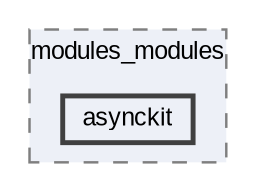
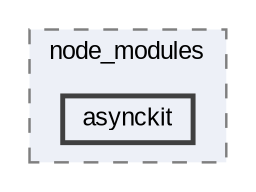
(128, 53) -> (128, 53)
